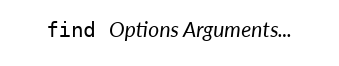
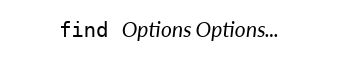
(201, 31) -> (201, 31)
